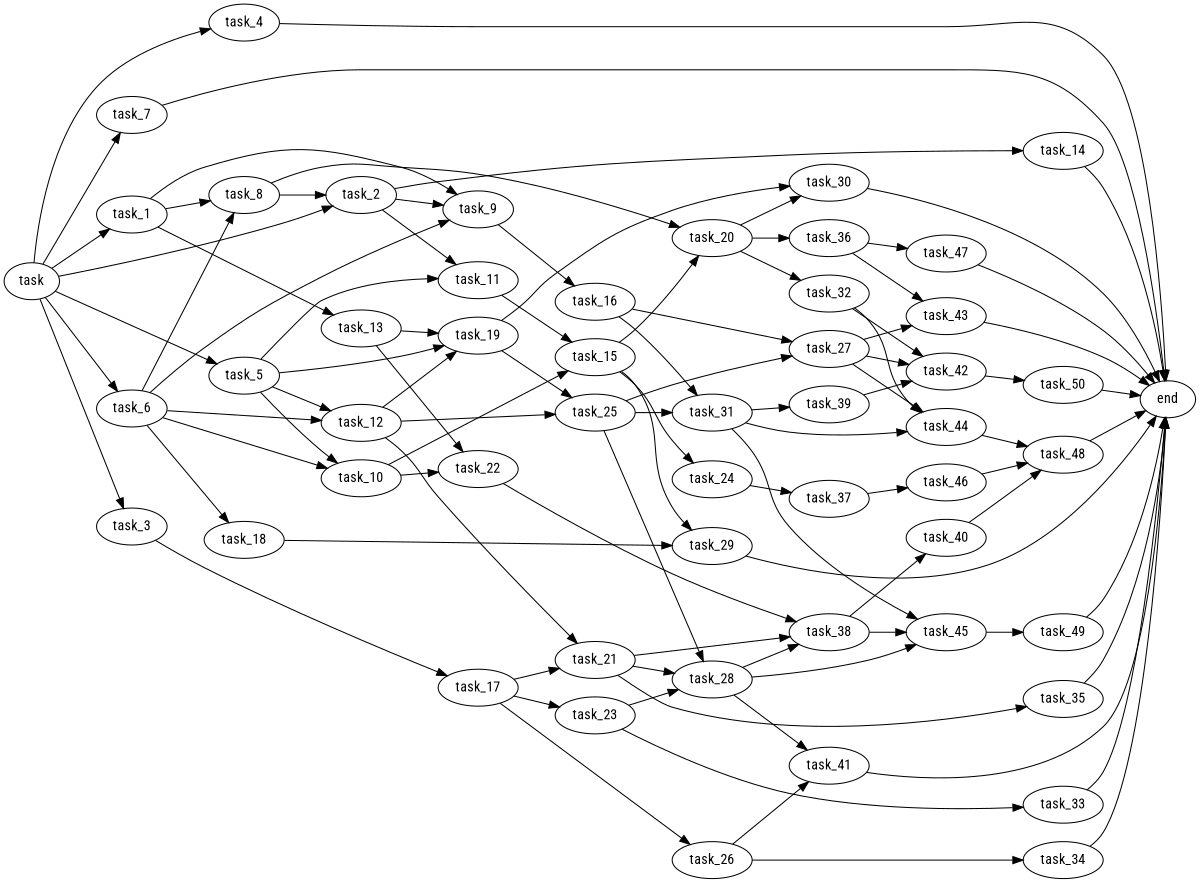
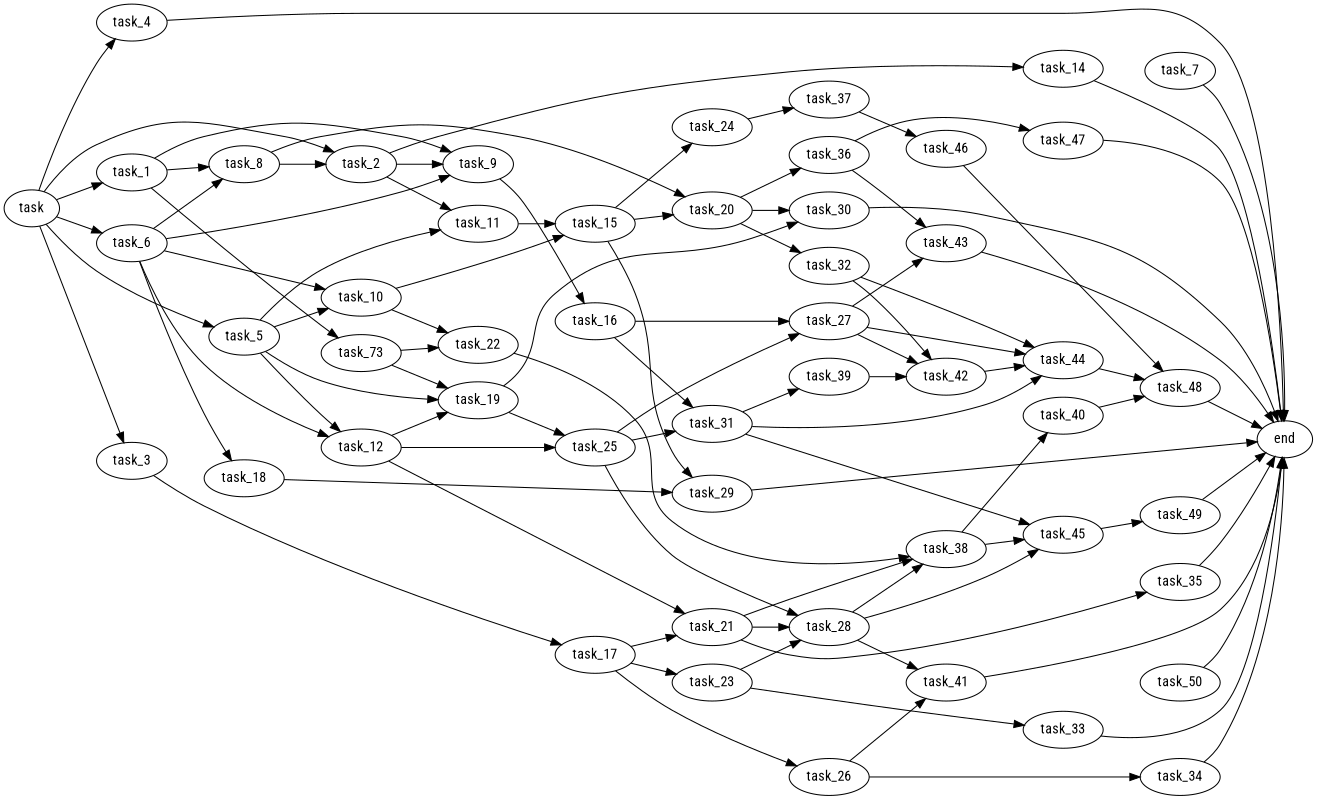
(79, 203) -> none
(361, 328) -> (361, 353)
(1000, 378) -> (999, 369)
